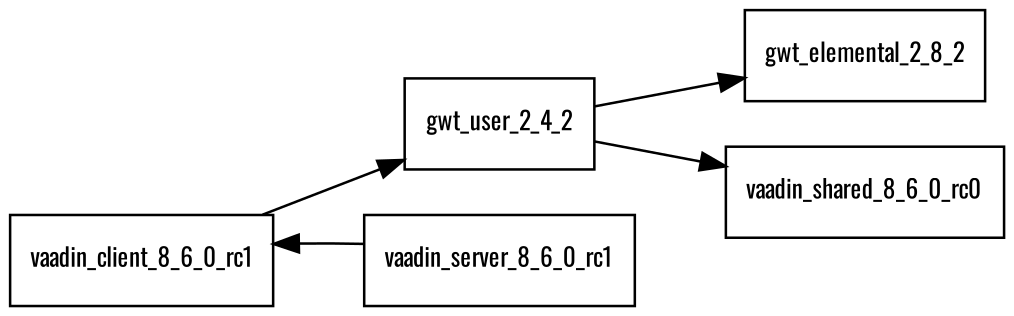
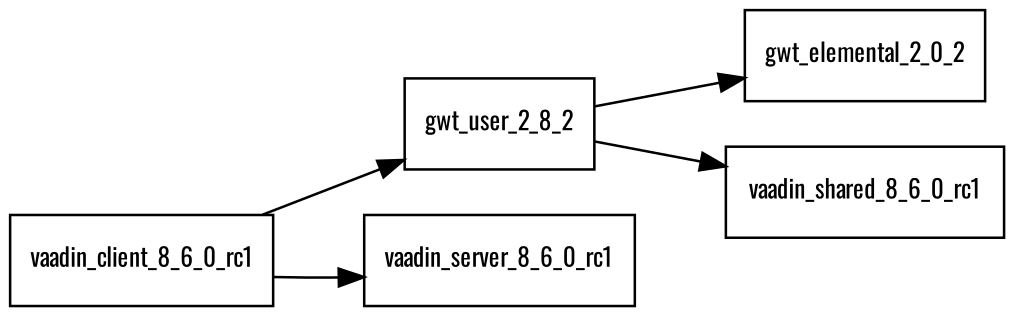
(865, 56) -> (865, 56)
(500, 124) -> (500, 124)
(865, 192) -> (865, 192)
(332, 243) -> (306, 278)
